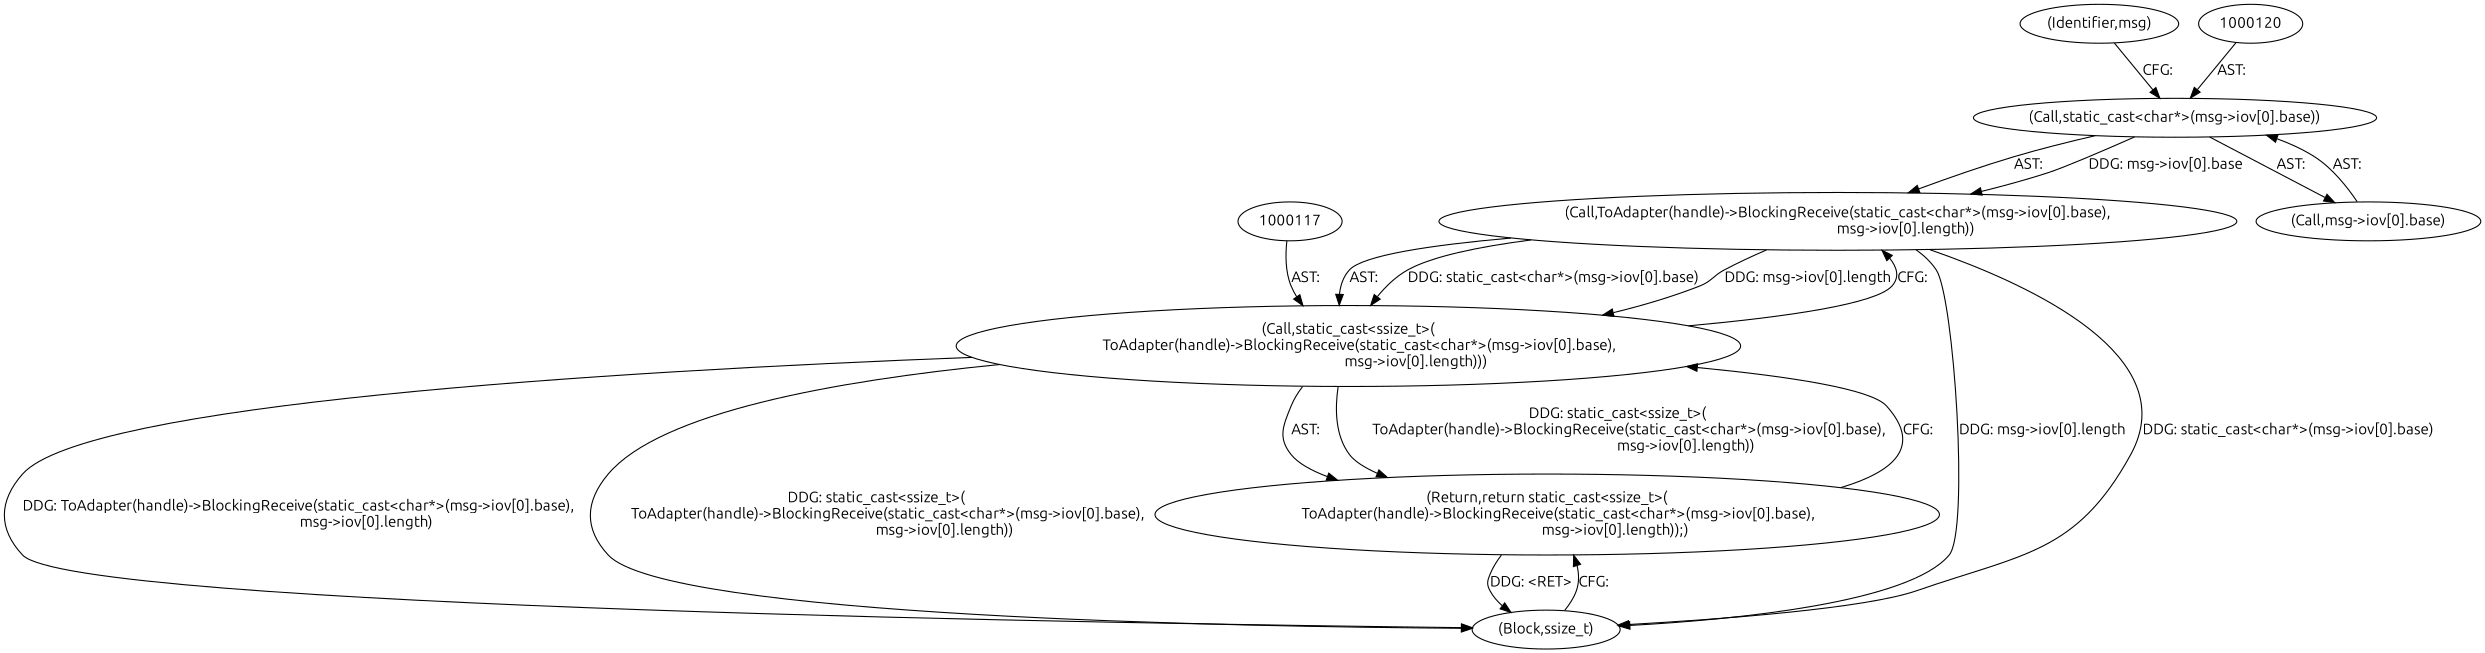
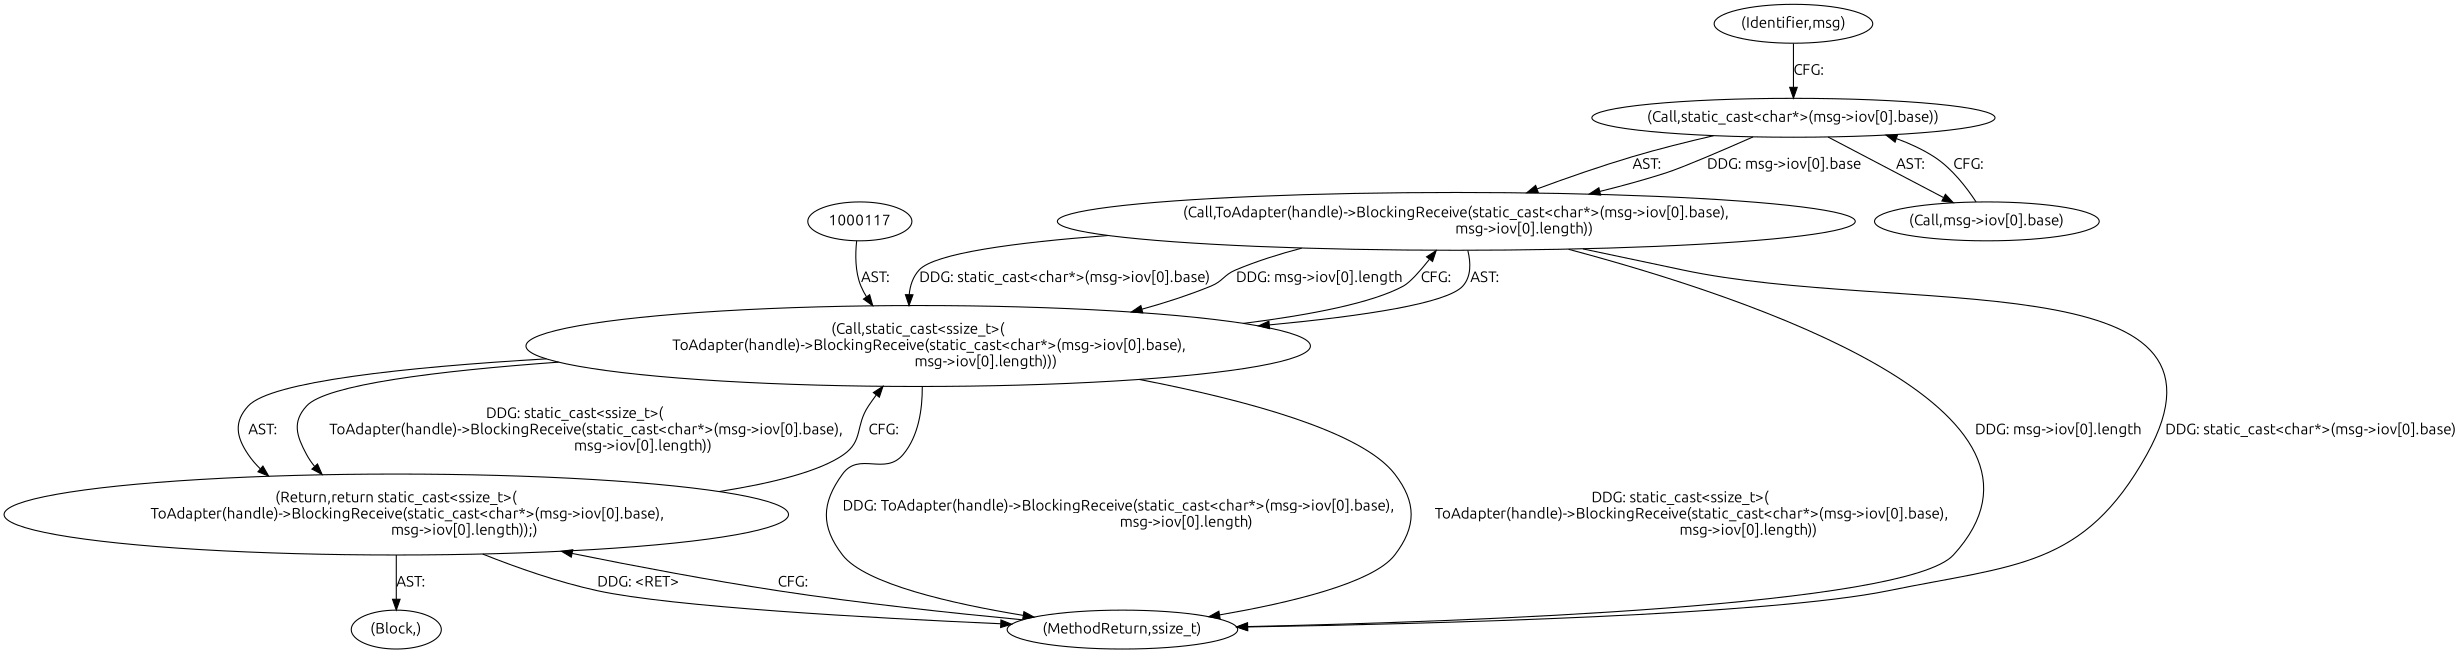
(2251, 24) -> none
(2350, 165) -> (1971, 165)
none -> (396, 630)
(1546, 630) -> (1122, 630)
